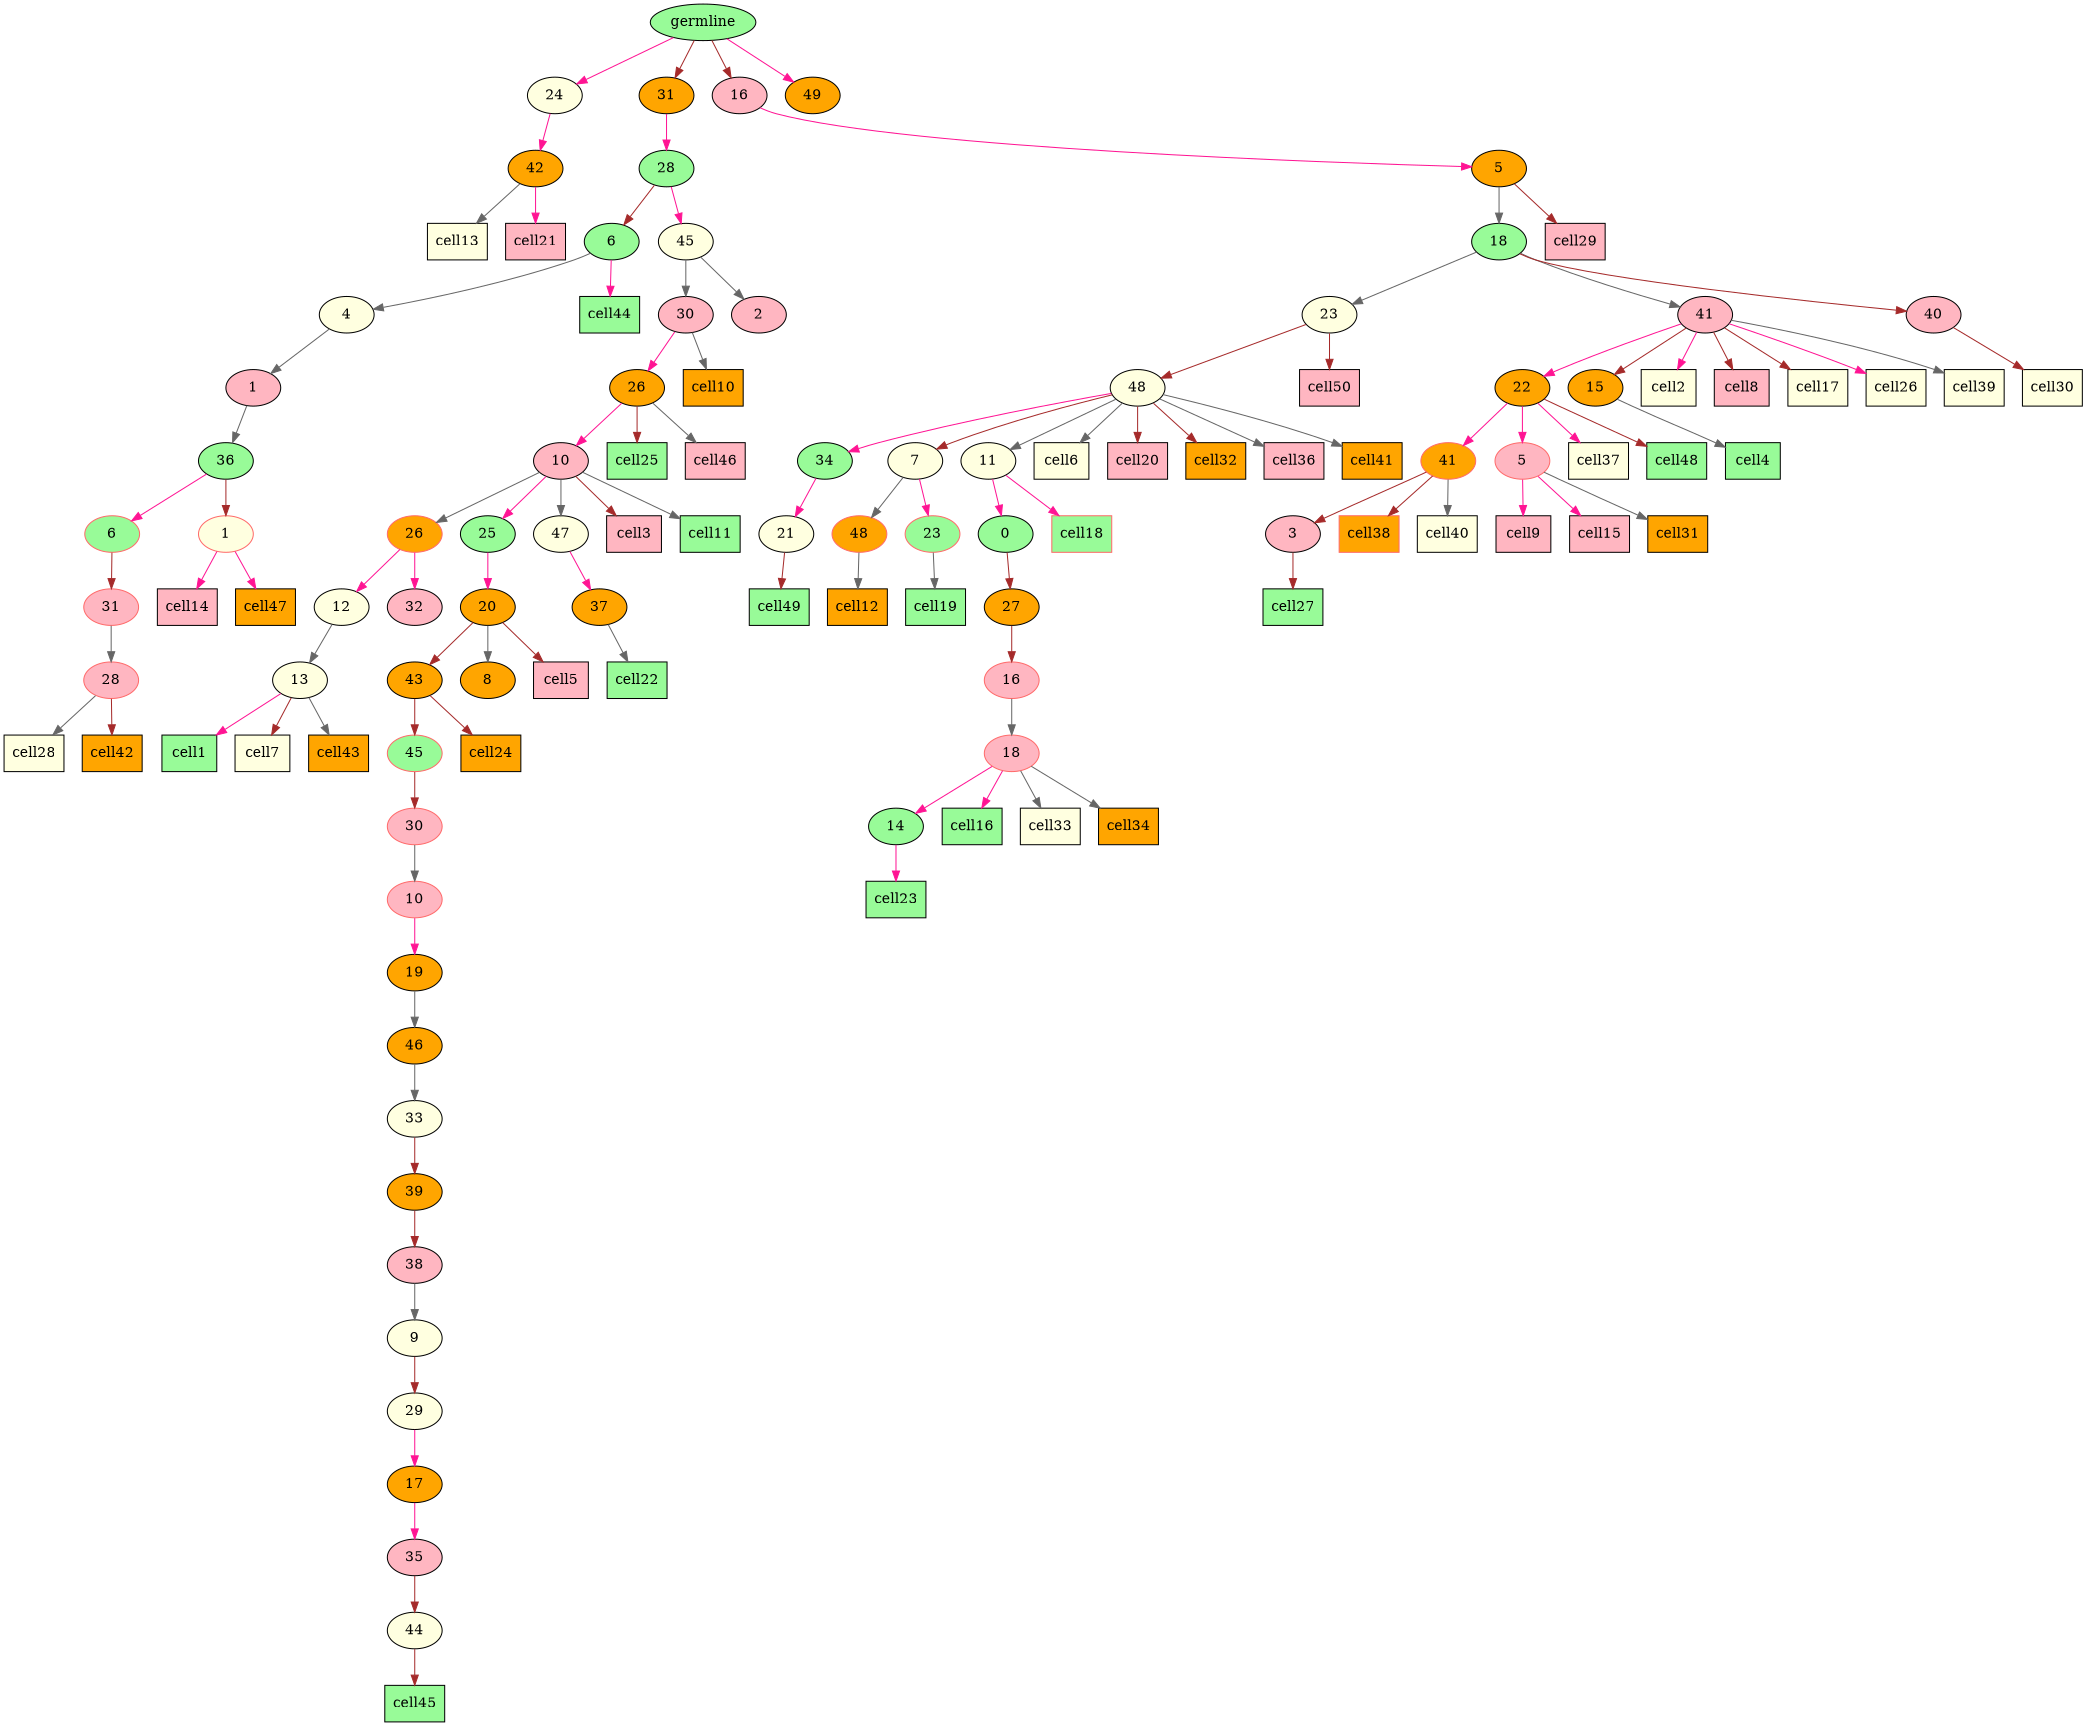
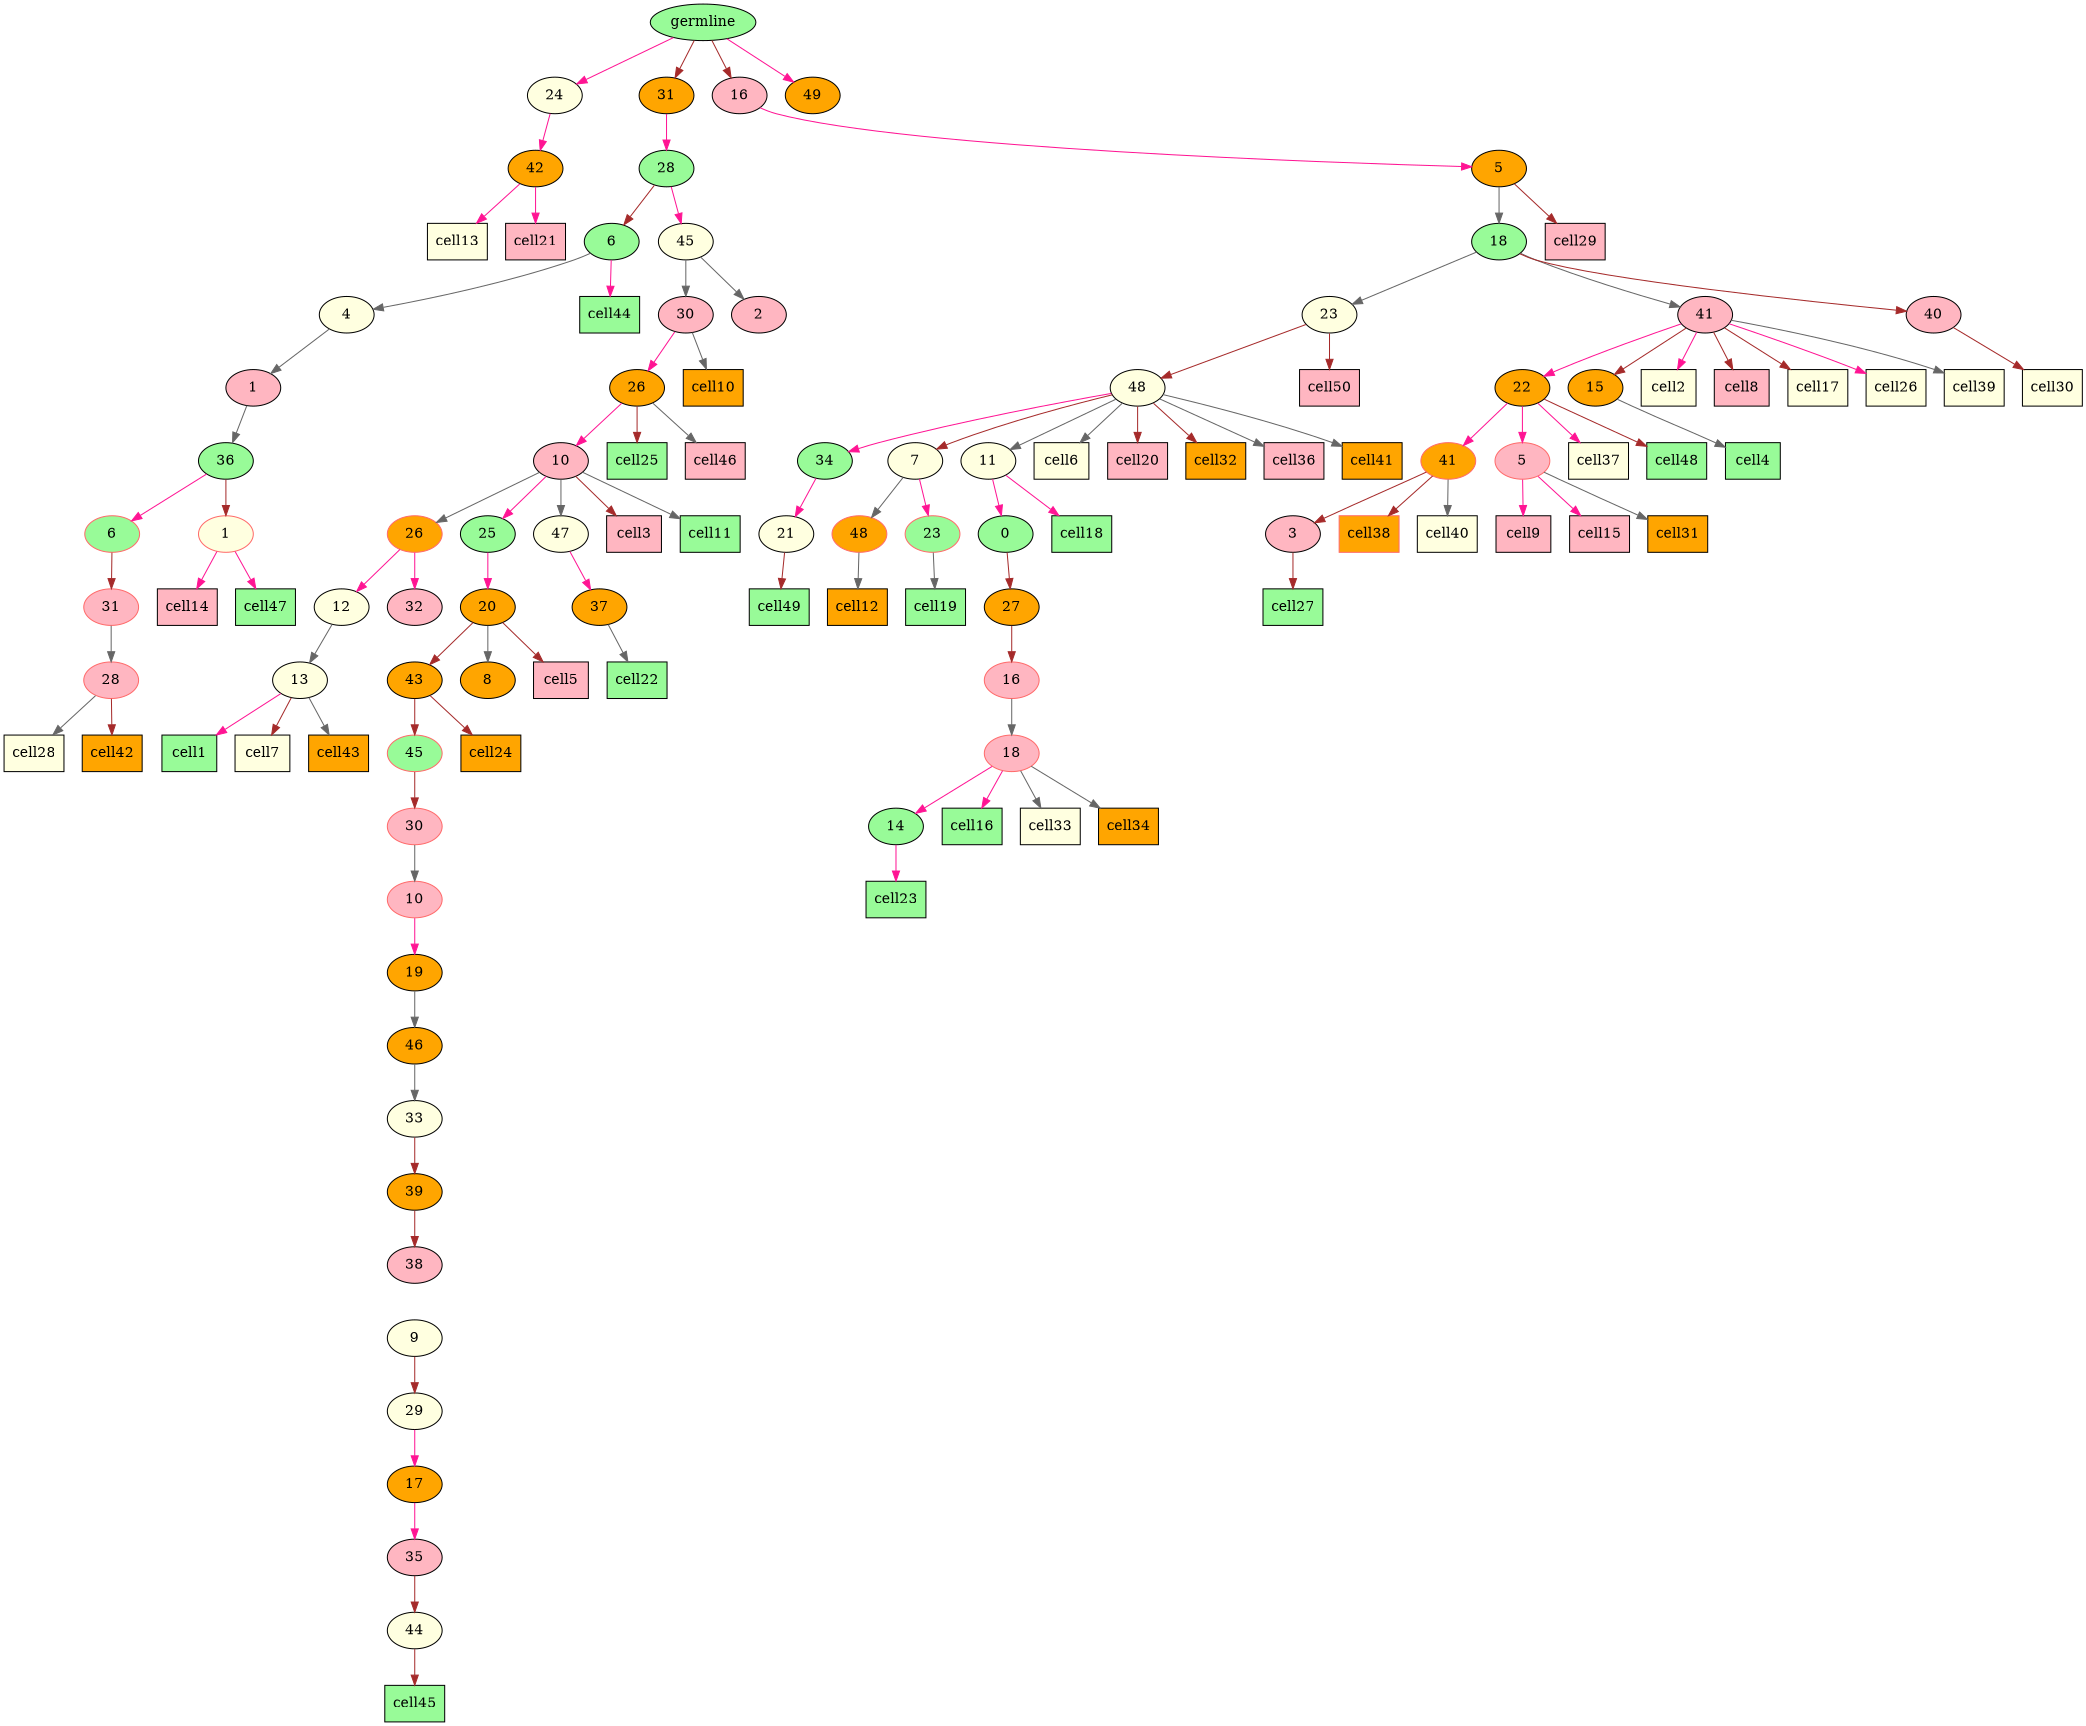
(502, 200) -> (502, 200)
(1082, 534) -> (1082, 534)
(265, 607) -> (265, 607)
(415, 1297) -> none
